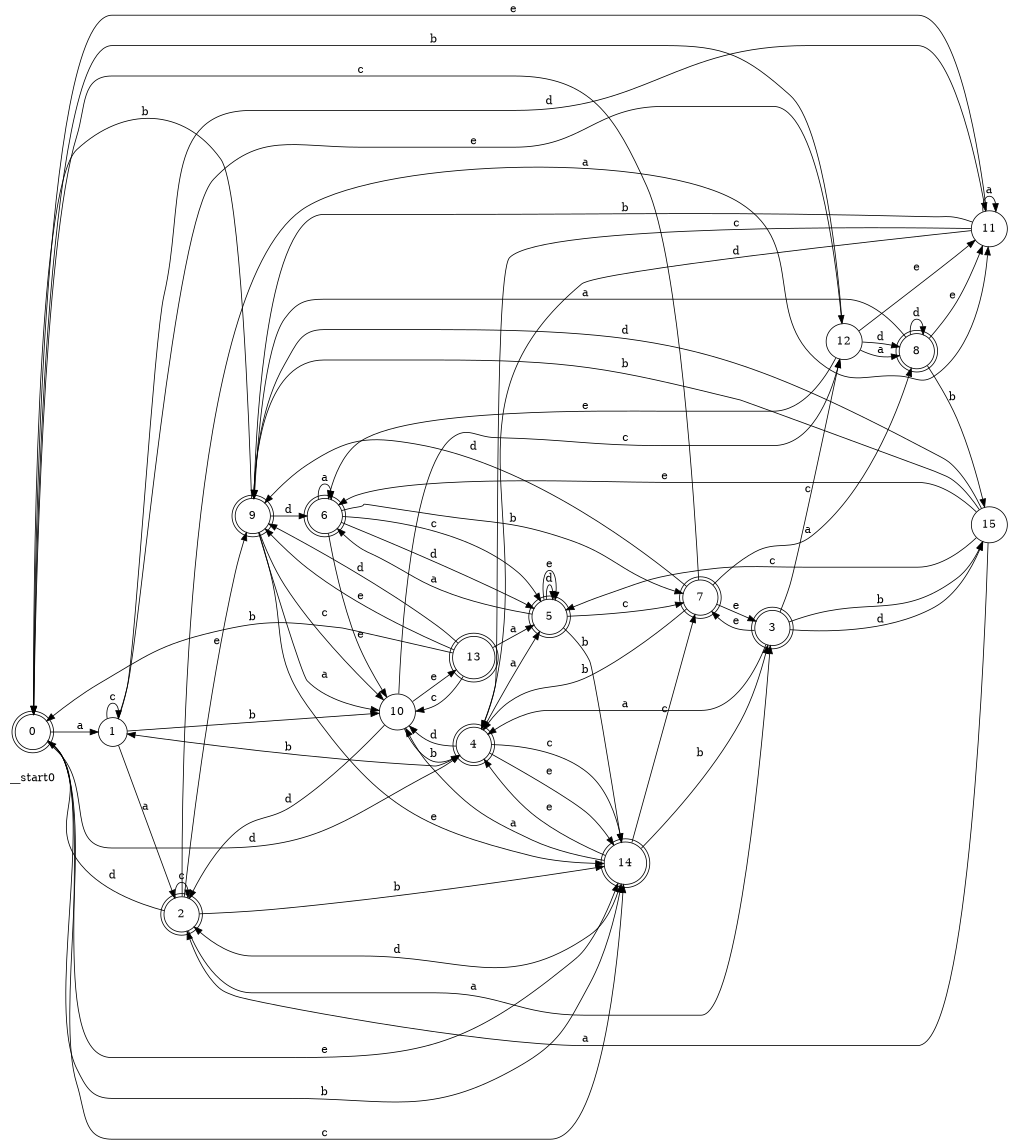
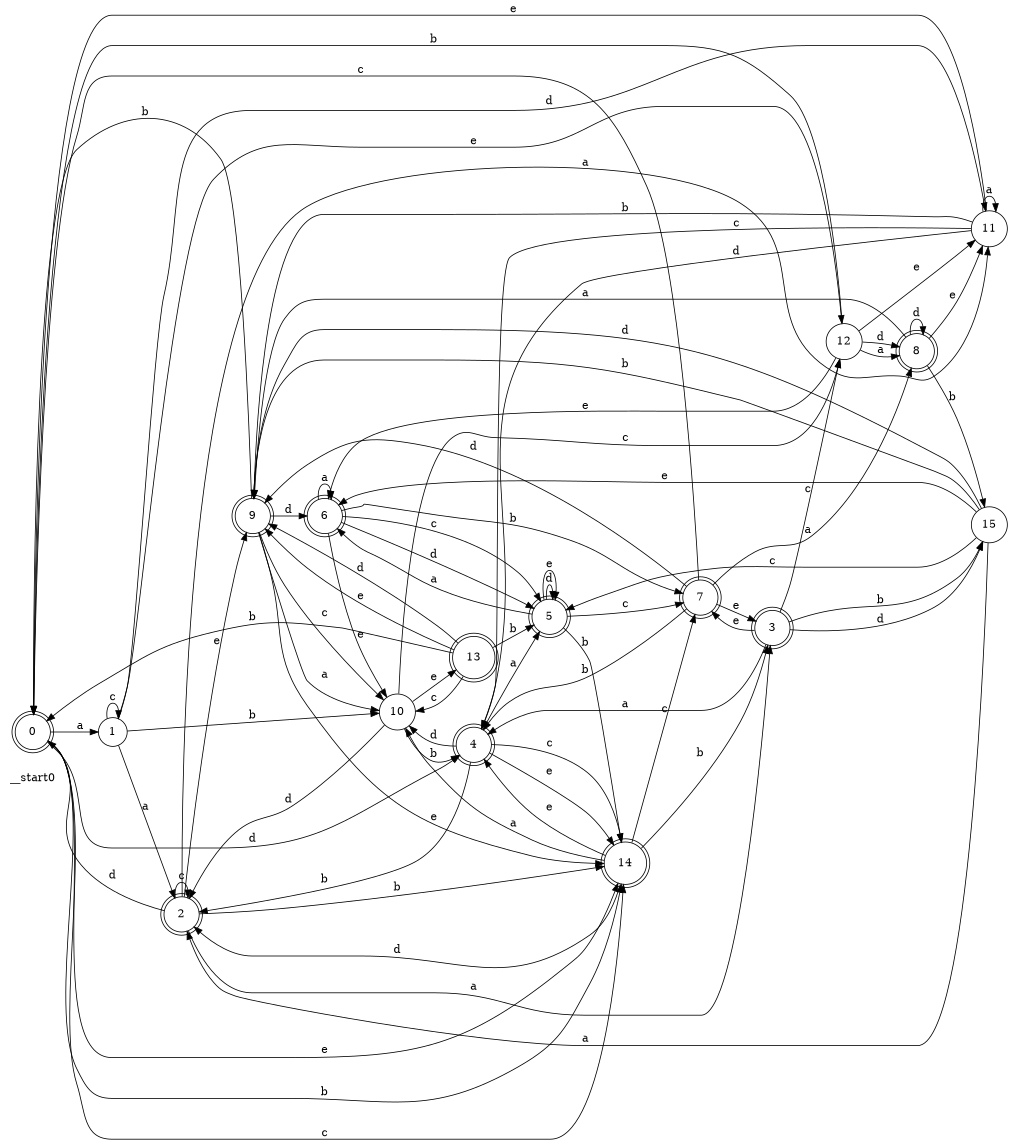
(514, 629) -> (514, 629)
(298, 755) -> (370, 878)
